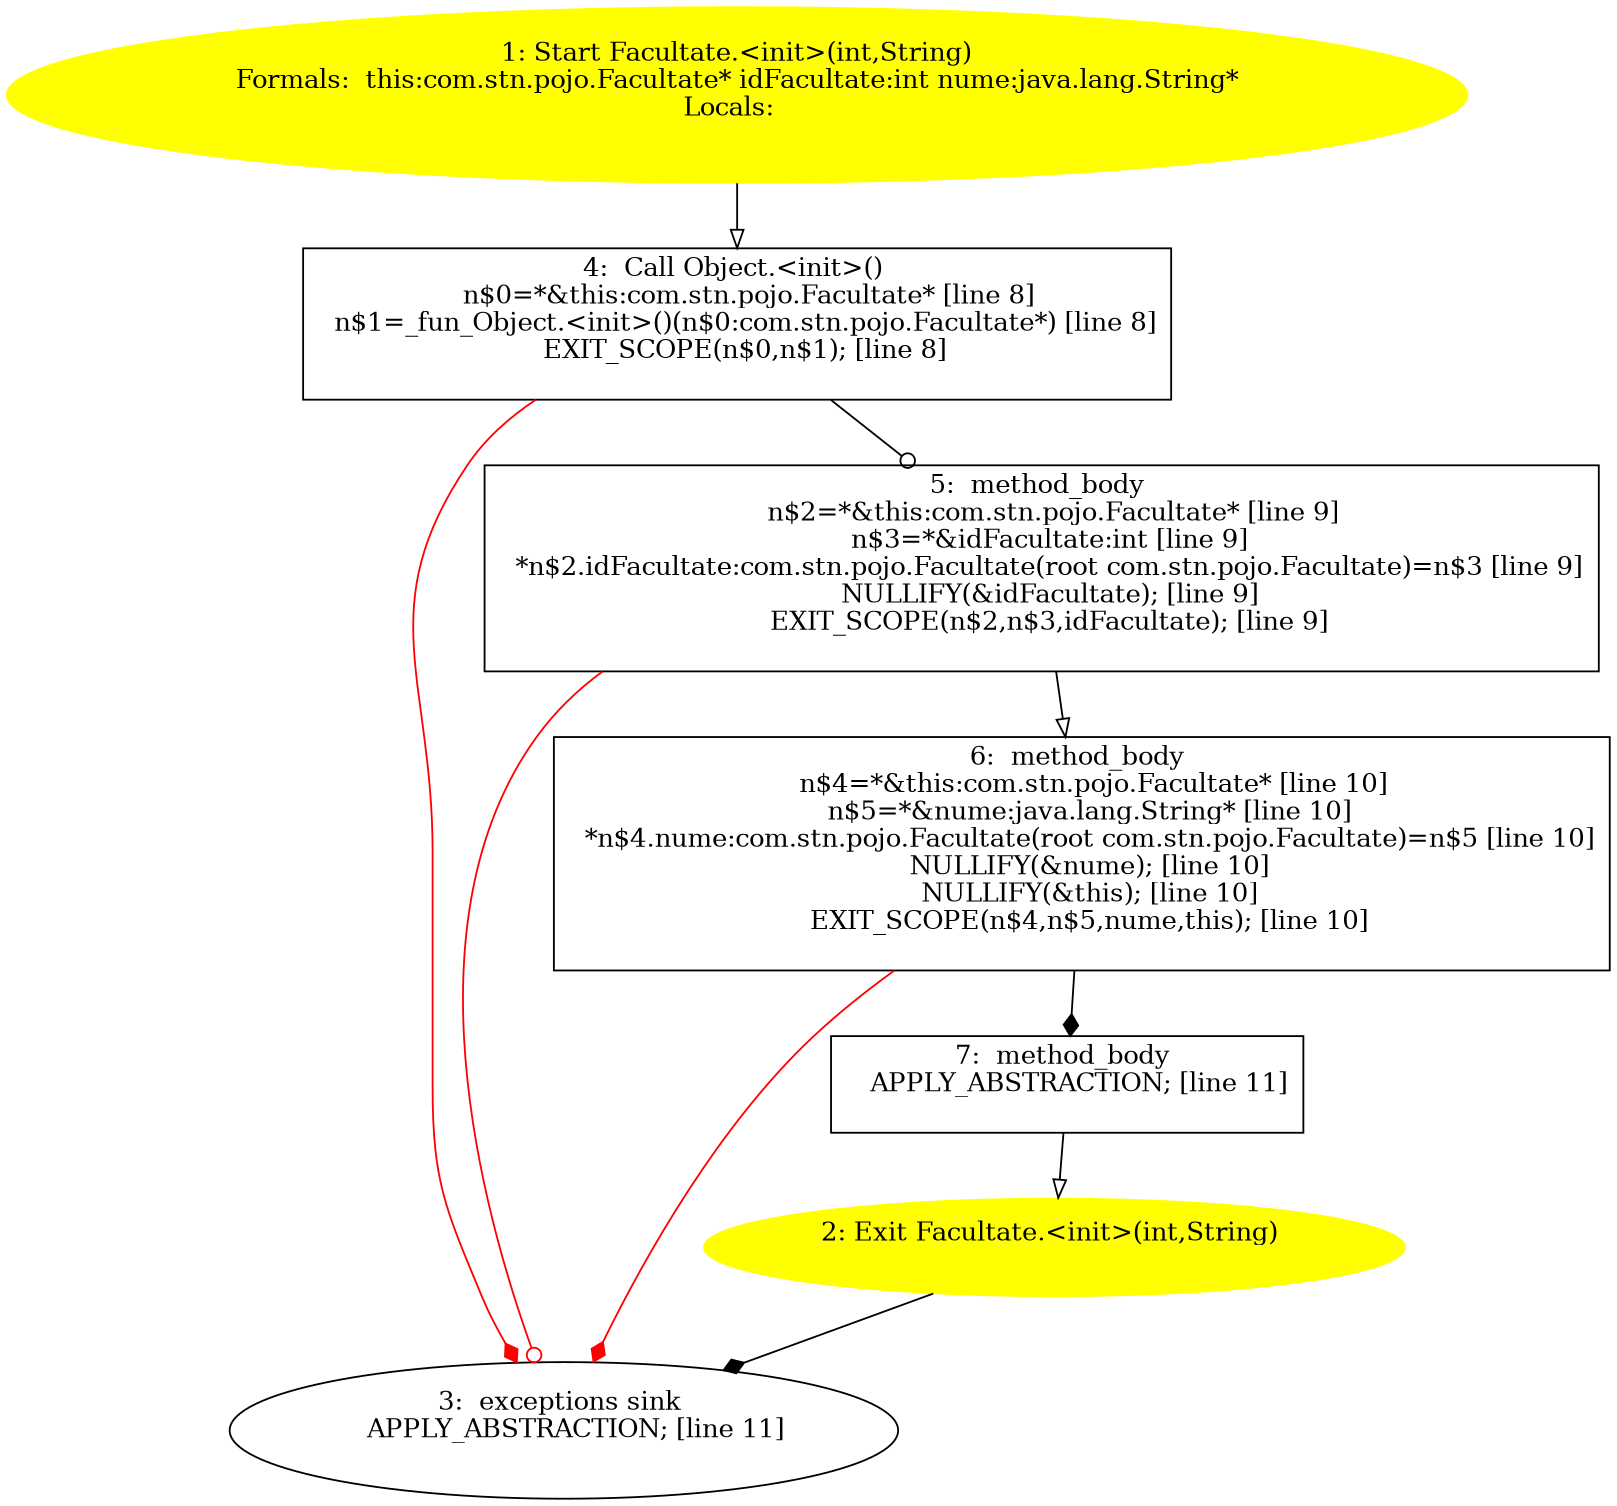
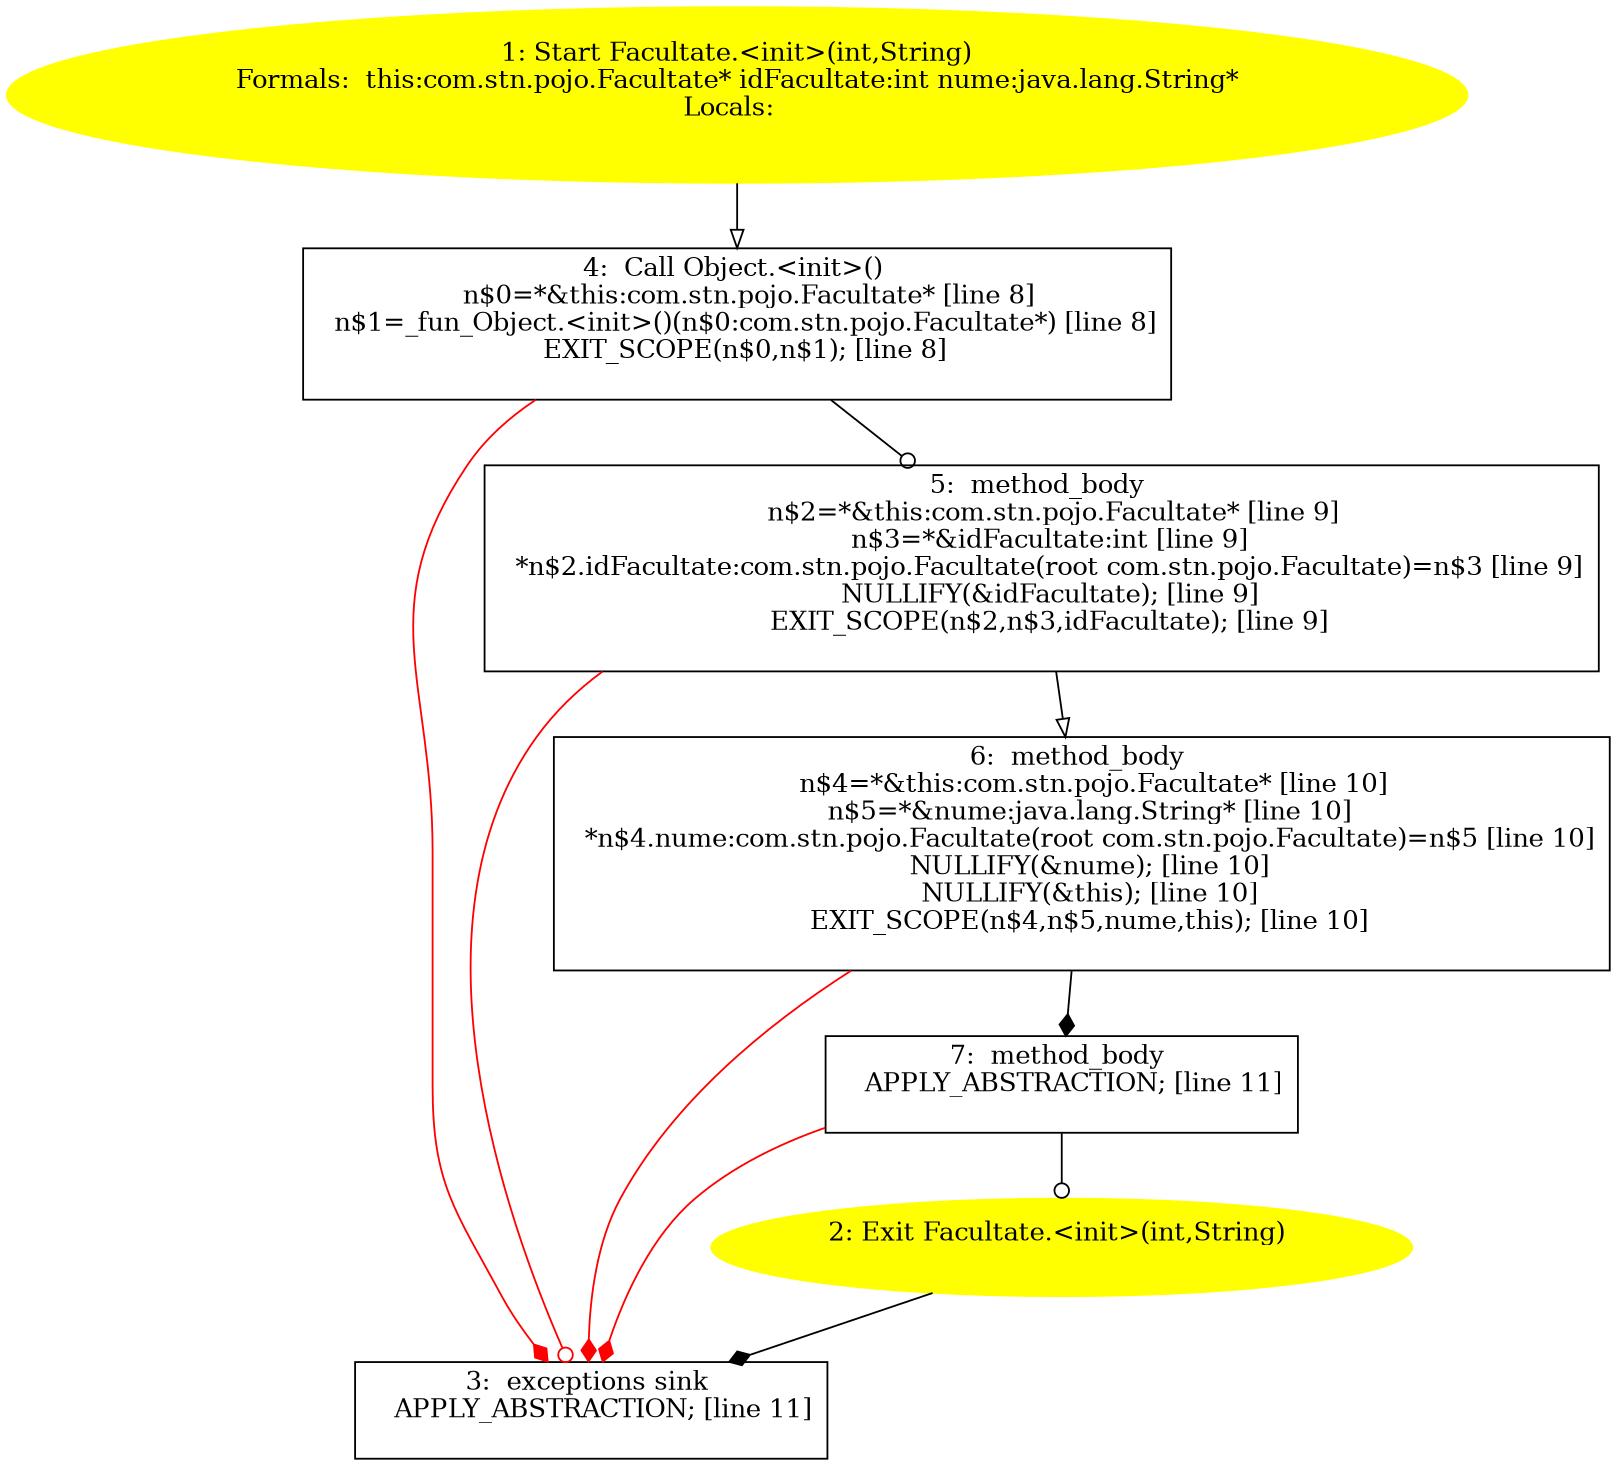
(1062, 1156) -> (1062, 1158)
none -> (688, 1205)
(564, 1430) -> (591, 1410)
